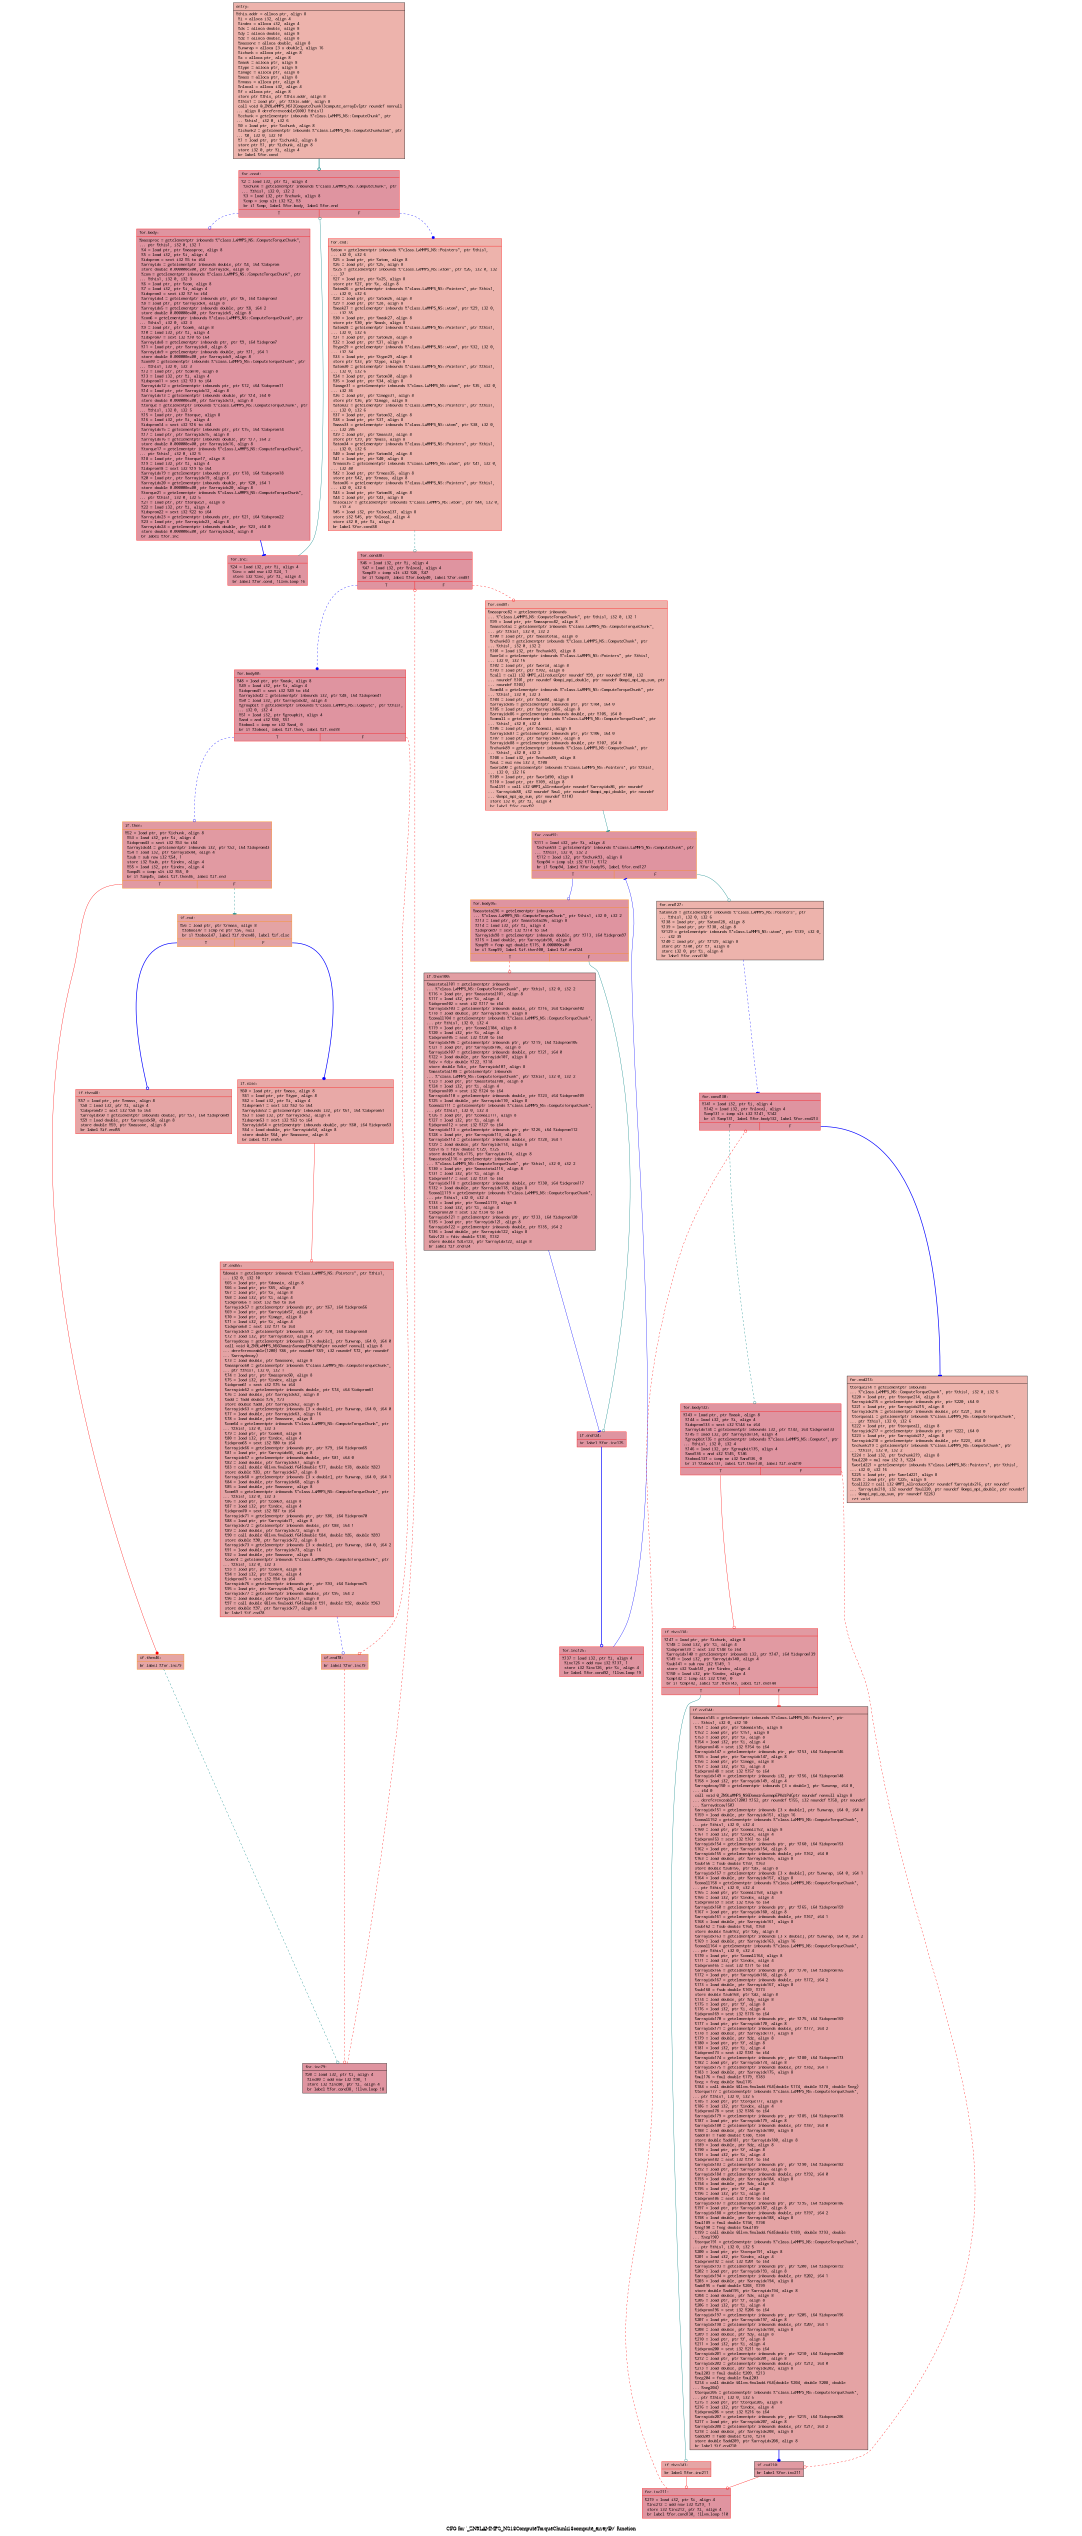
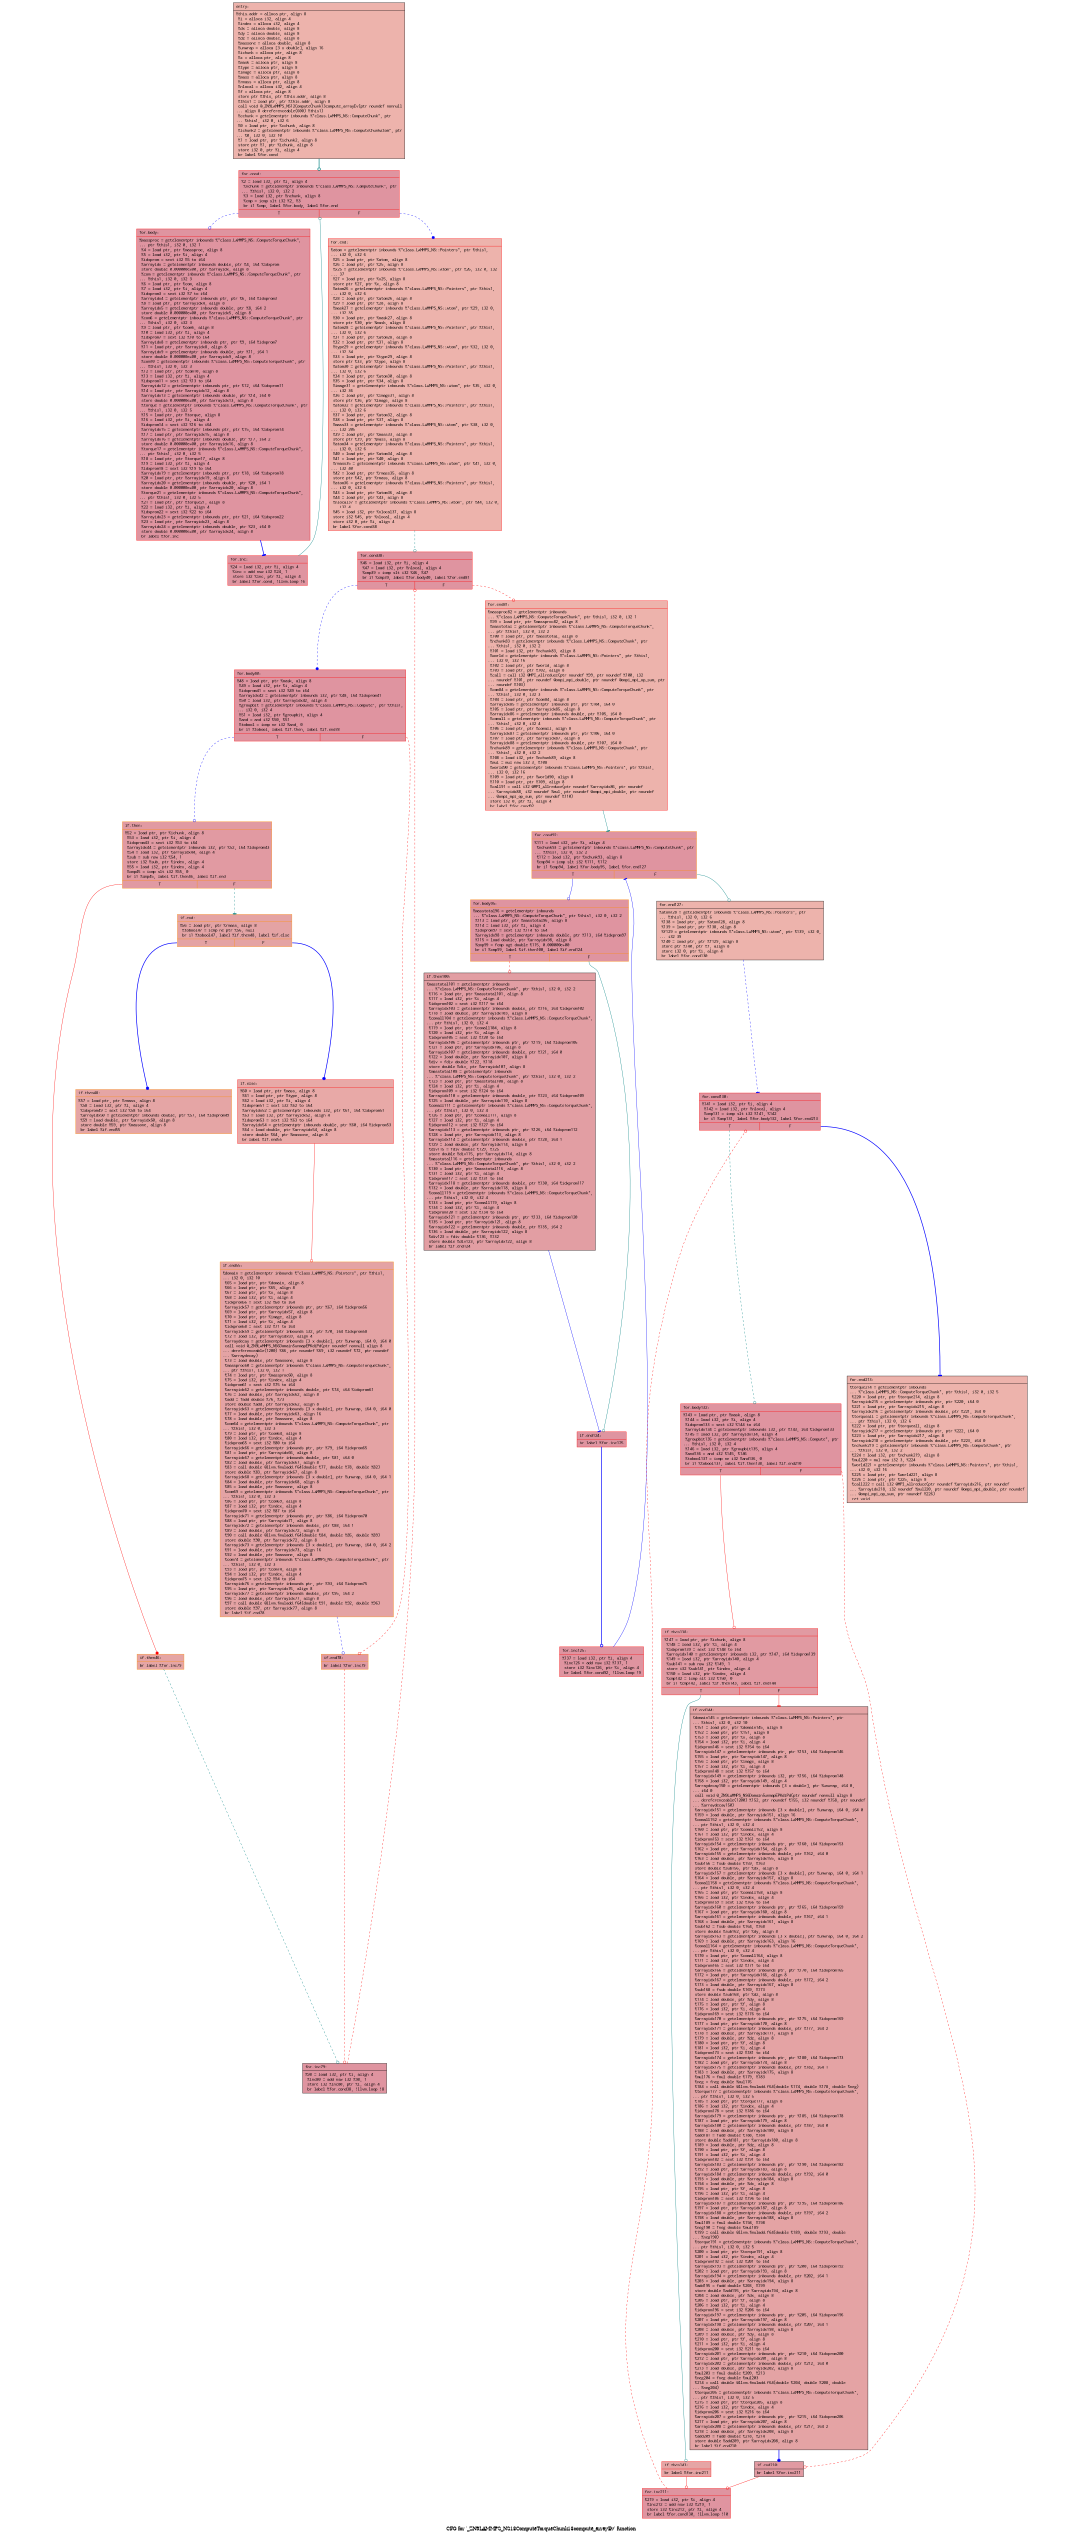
(136, 1005) -> (136, 1005)
(154, 1112) -> (154, 1112)
(307, 1439) -> (307, 1439)
